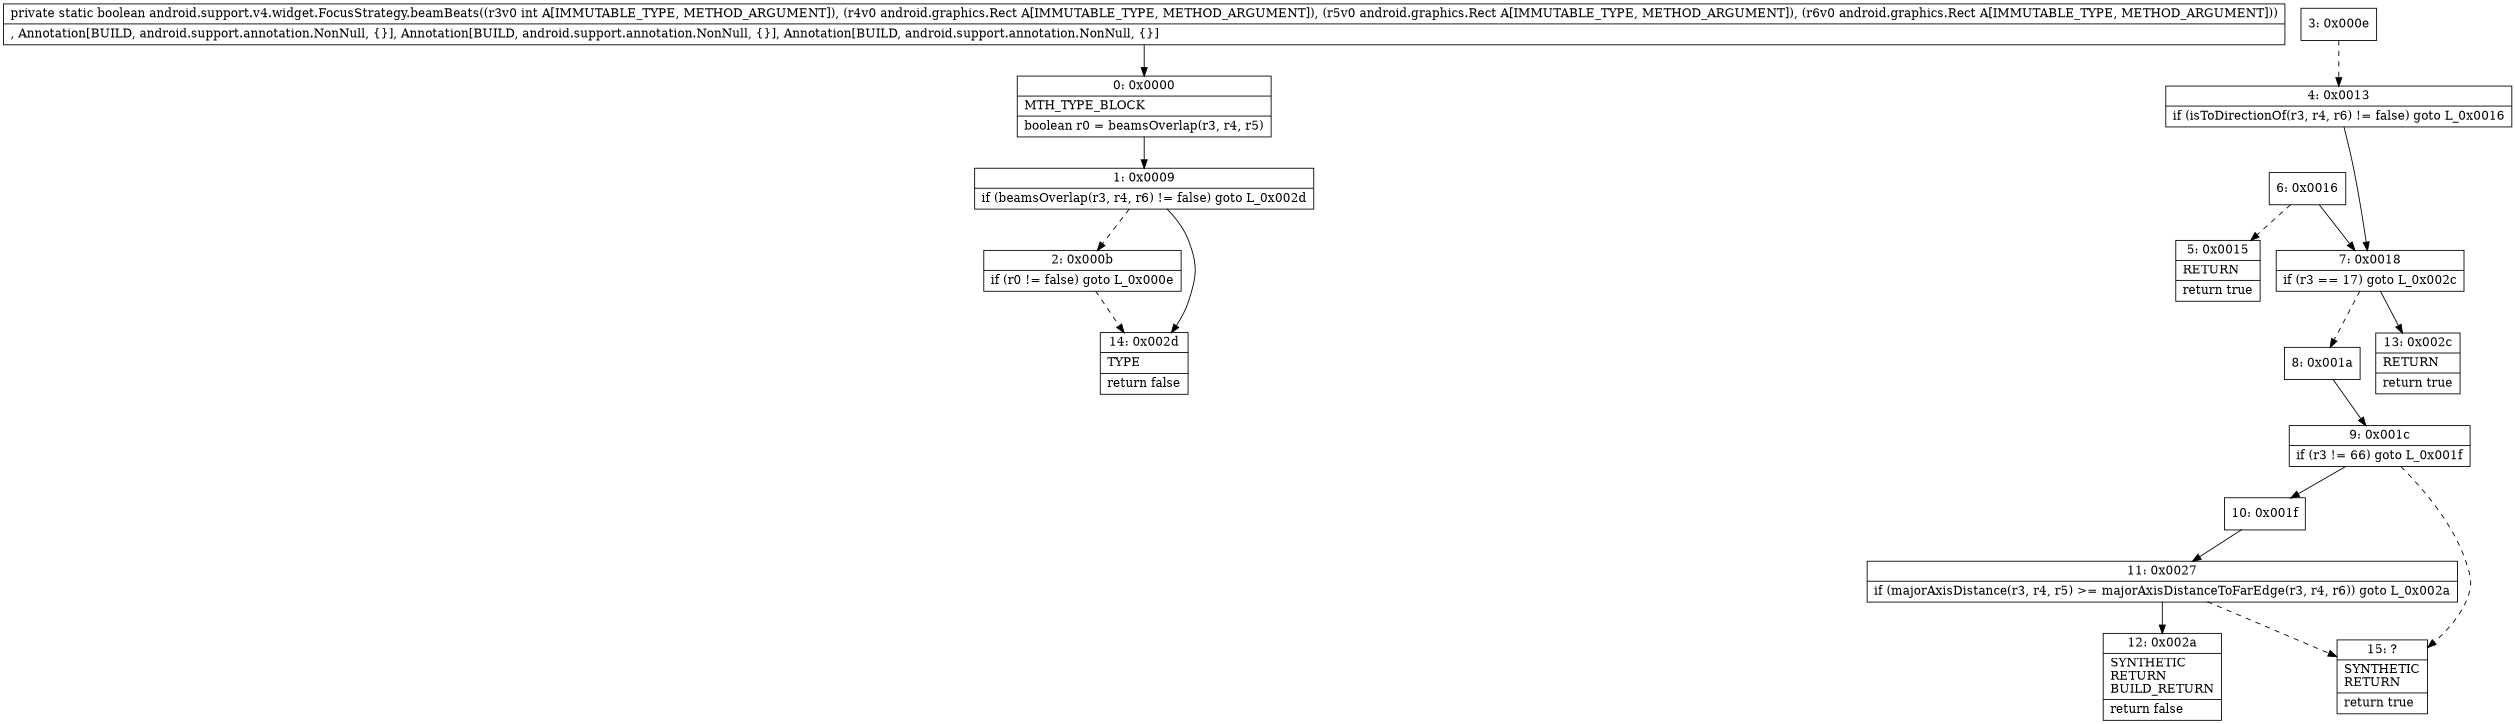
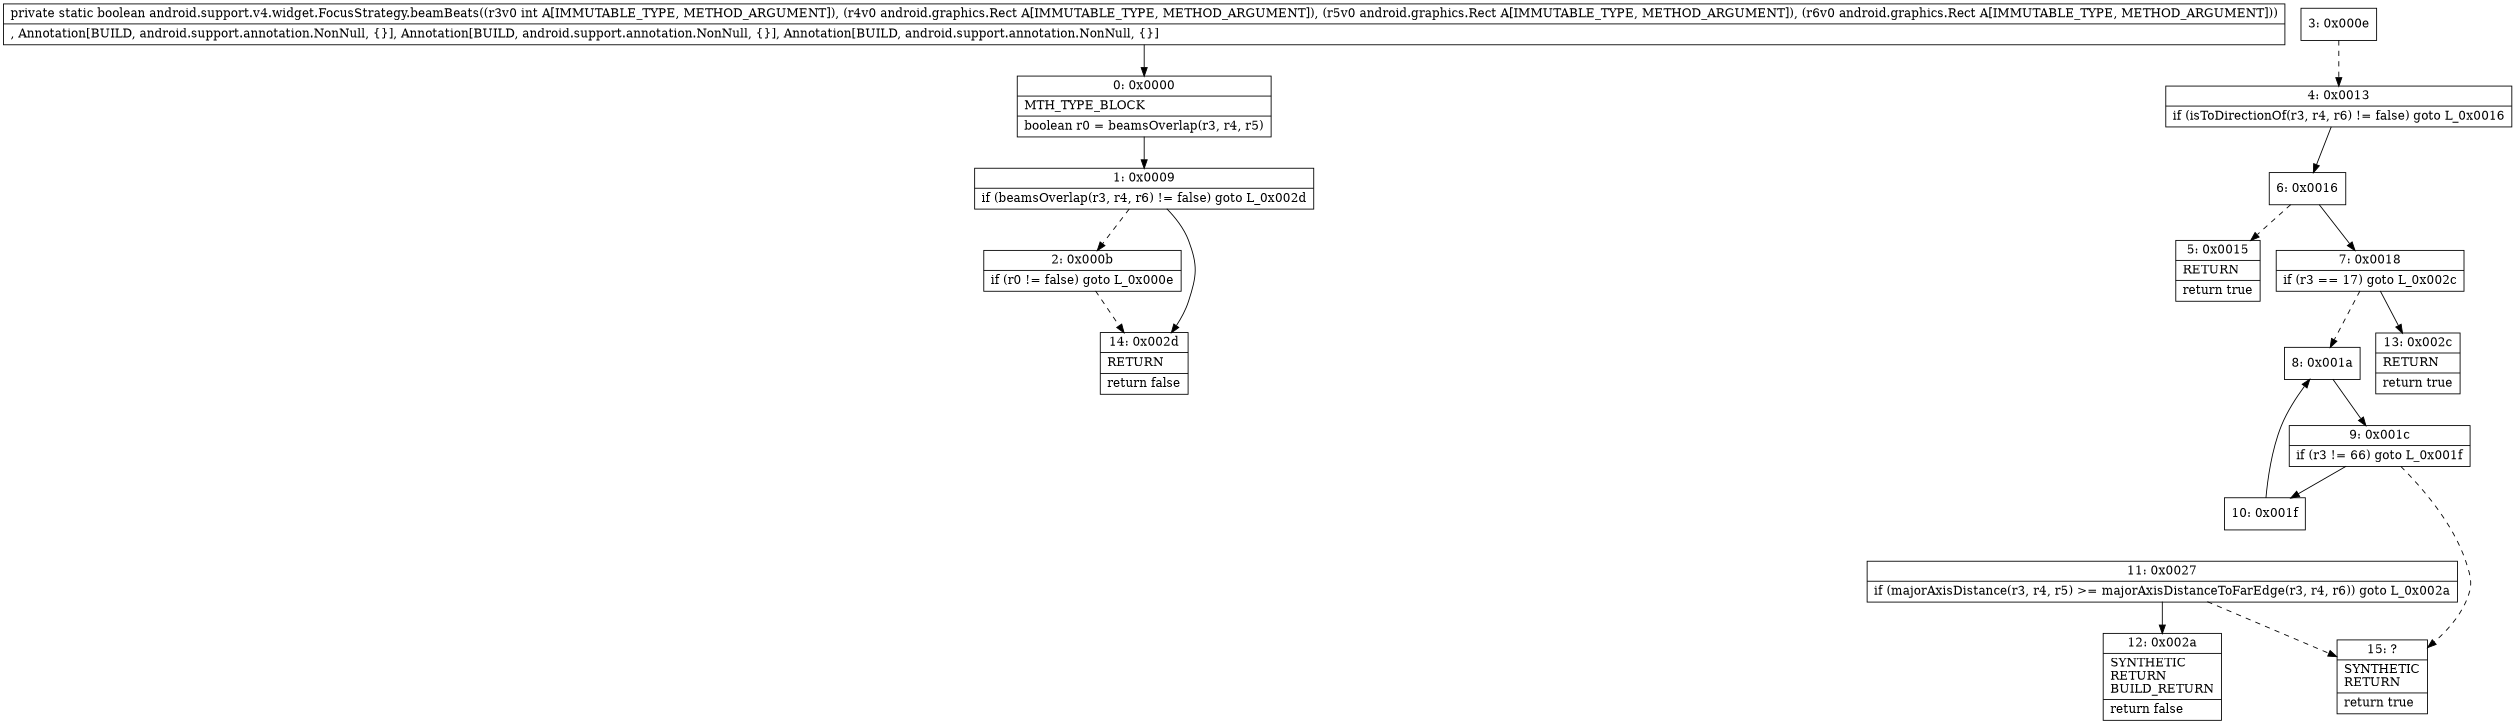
(2357, 184) -> (2324, 146)
(1124, 363) -> (1135, 363)
(2221, 543) -> (2277, 439)
